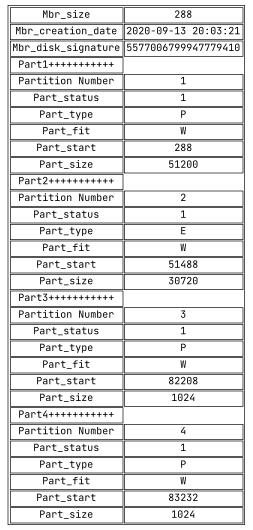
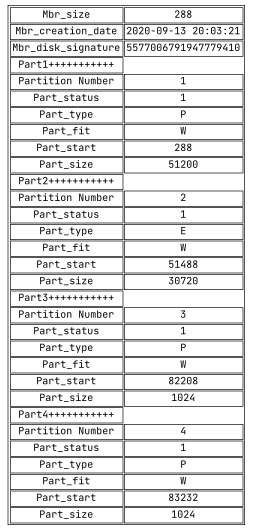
(184, 48) -> (184, 48)
